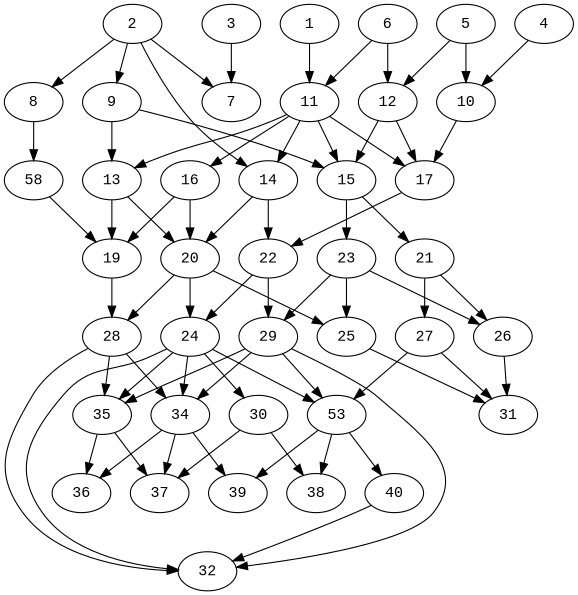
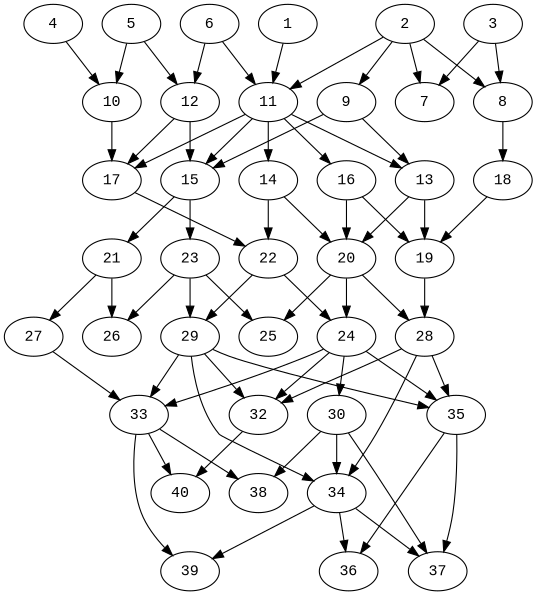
none -> (497, 57)
(181, 108) -> (341, 60)
(34, 180) -> (503, 180)
(186, 368) -> (337, 449)
(337, 415) -> (139, 415)
(508, 415) -> none
(308, 532) -> (223, 450)
